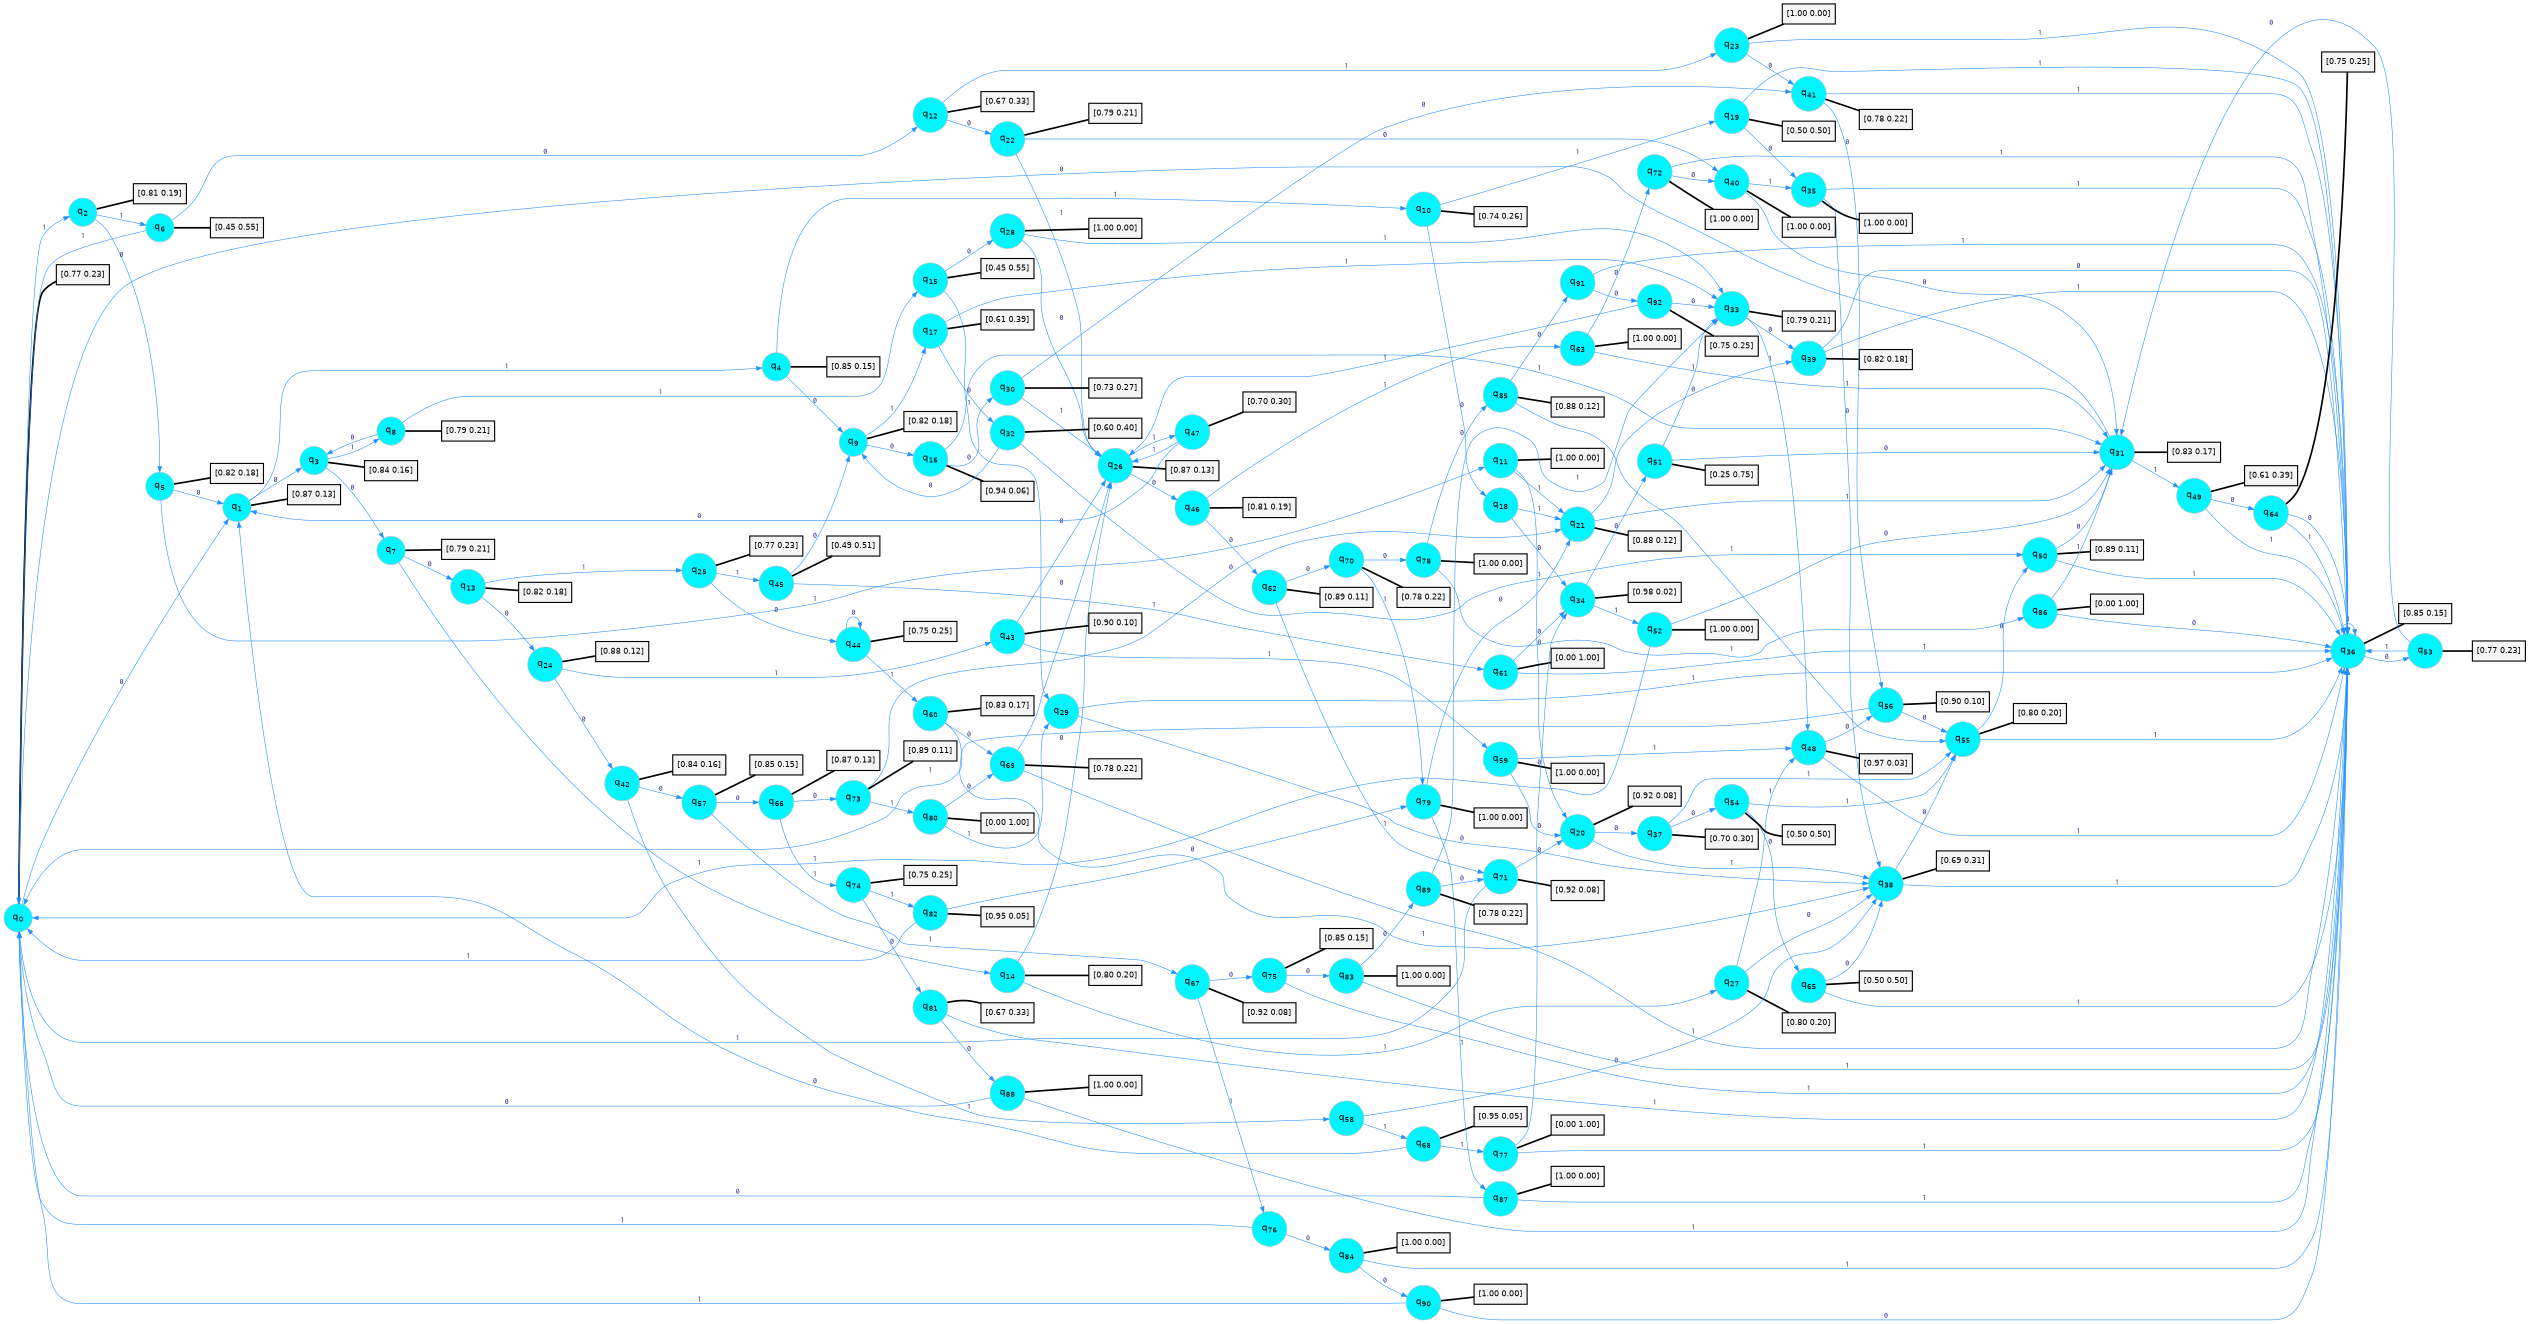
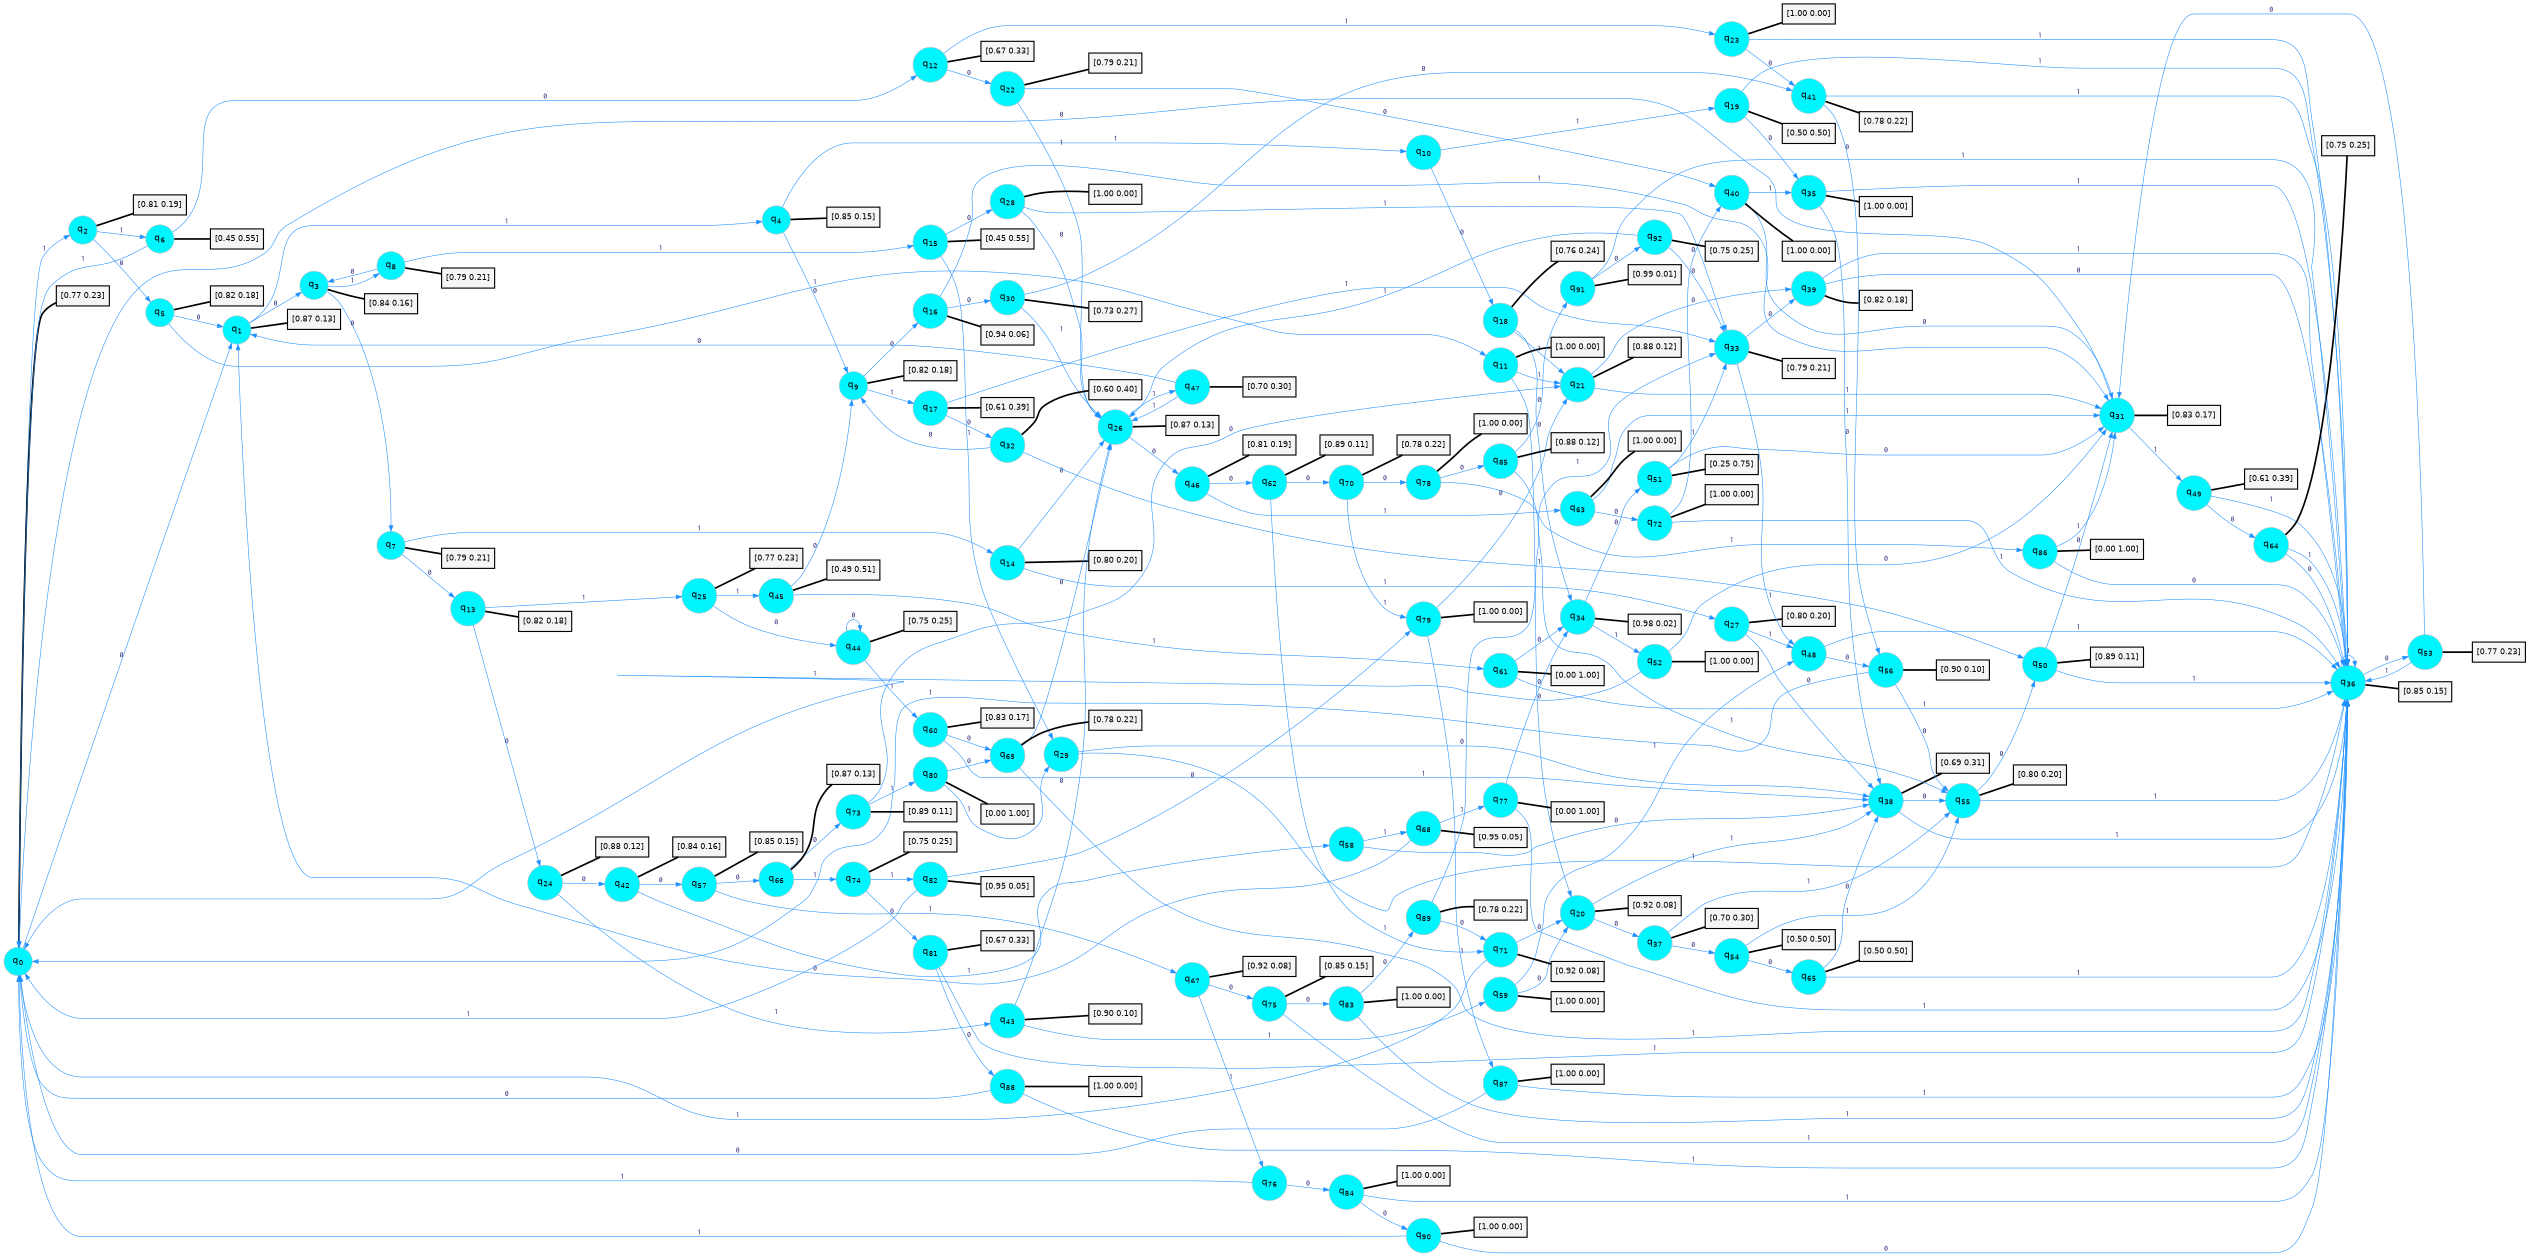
(1501, 217) -> none
none -> (1578, 251)
none -> (1655, 275)
(1886, 764) -> none
